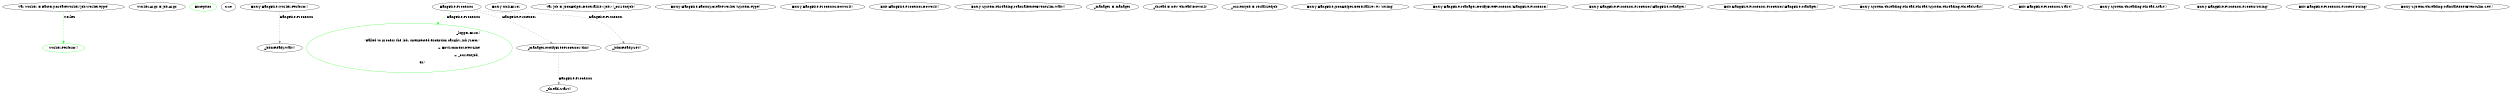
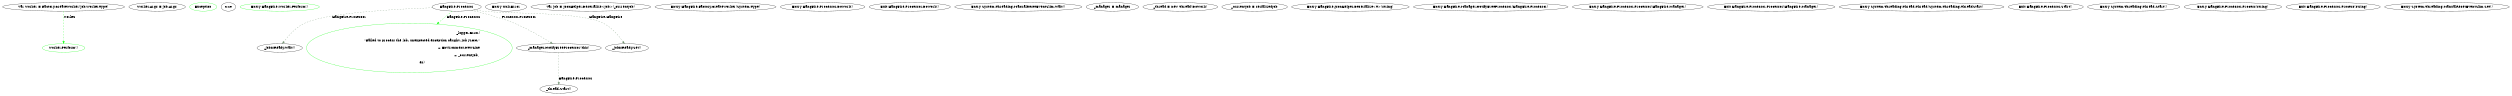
(280, 7) -> (280, 7)
(519, 17) -> (519, 17)
(606, 17) -> (606, 17)
(280, 26) -> (354, 13)
